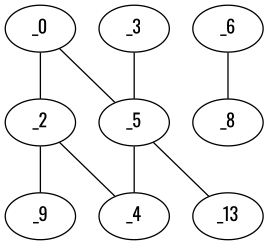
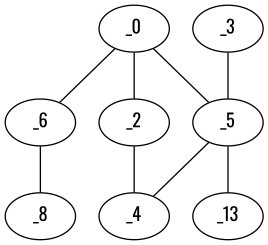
none -> (87, 75)
(40, 216) -> none
